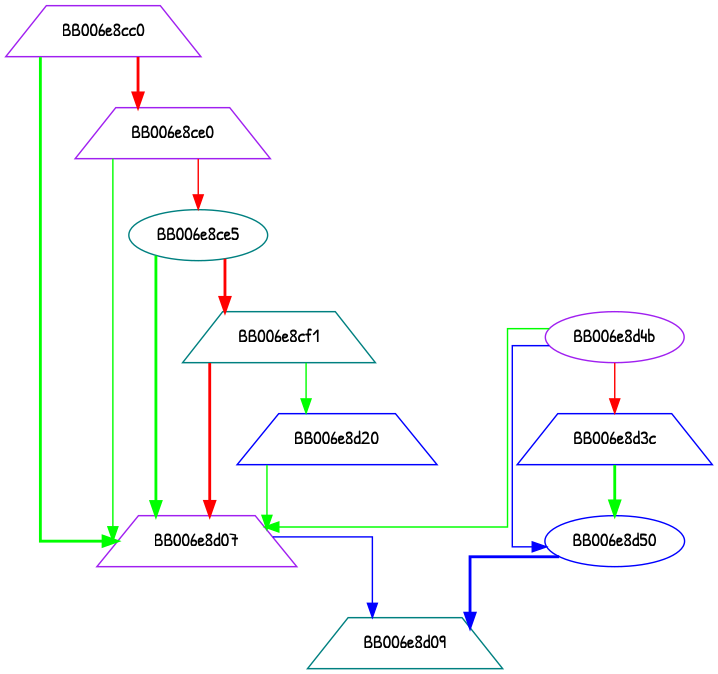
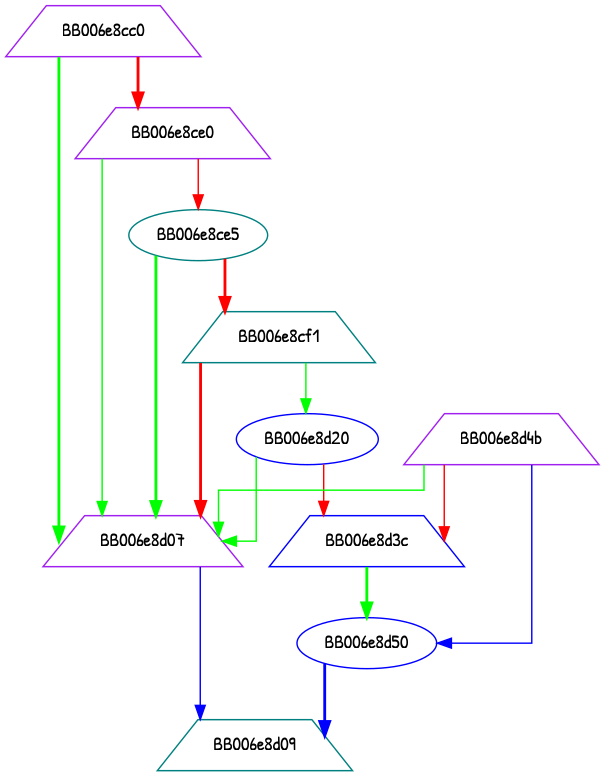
(615, 337) -> (501, 439)
(337, 439) -> (307, 439)
none -> (324, 481)
